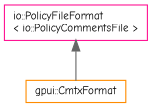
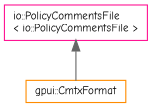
(76, 23) -> (76, 23)
